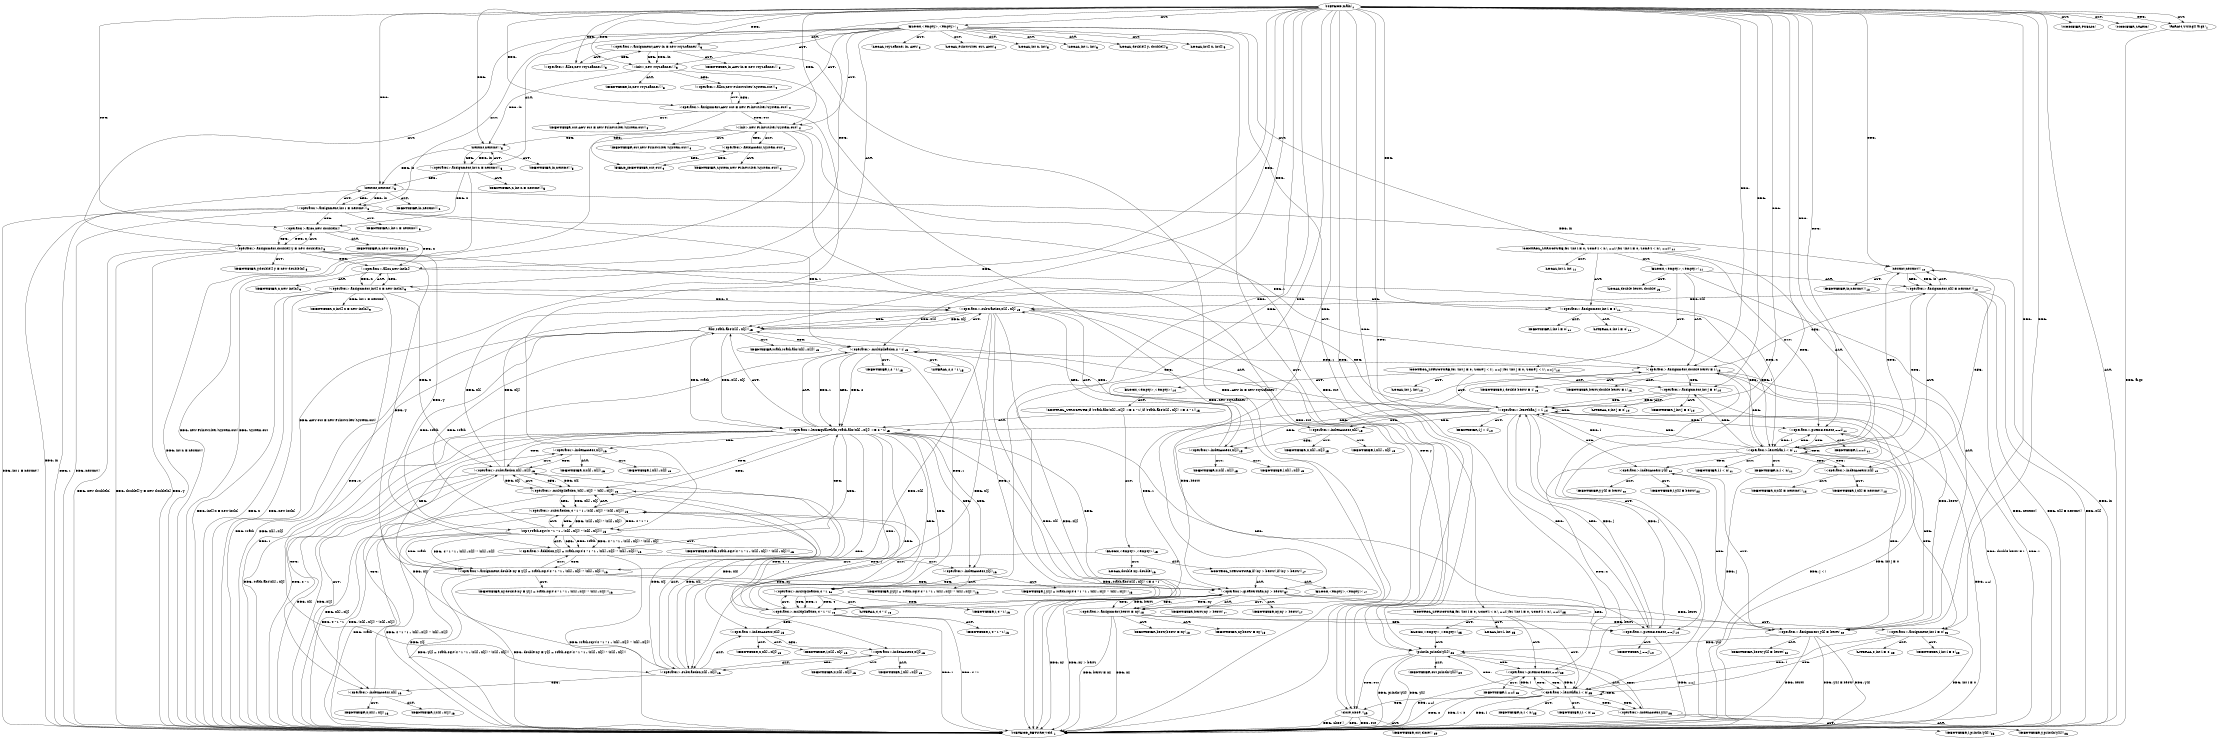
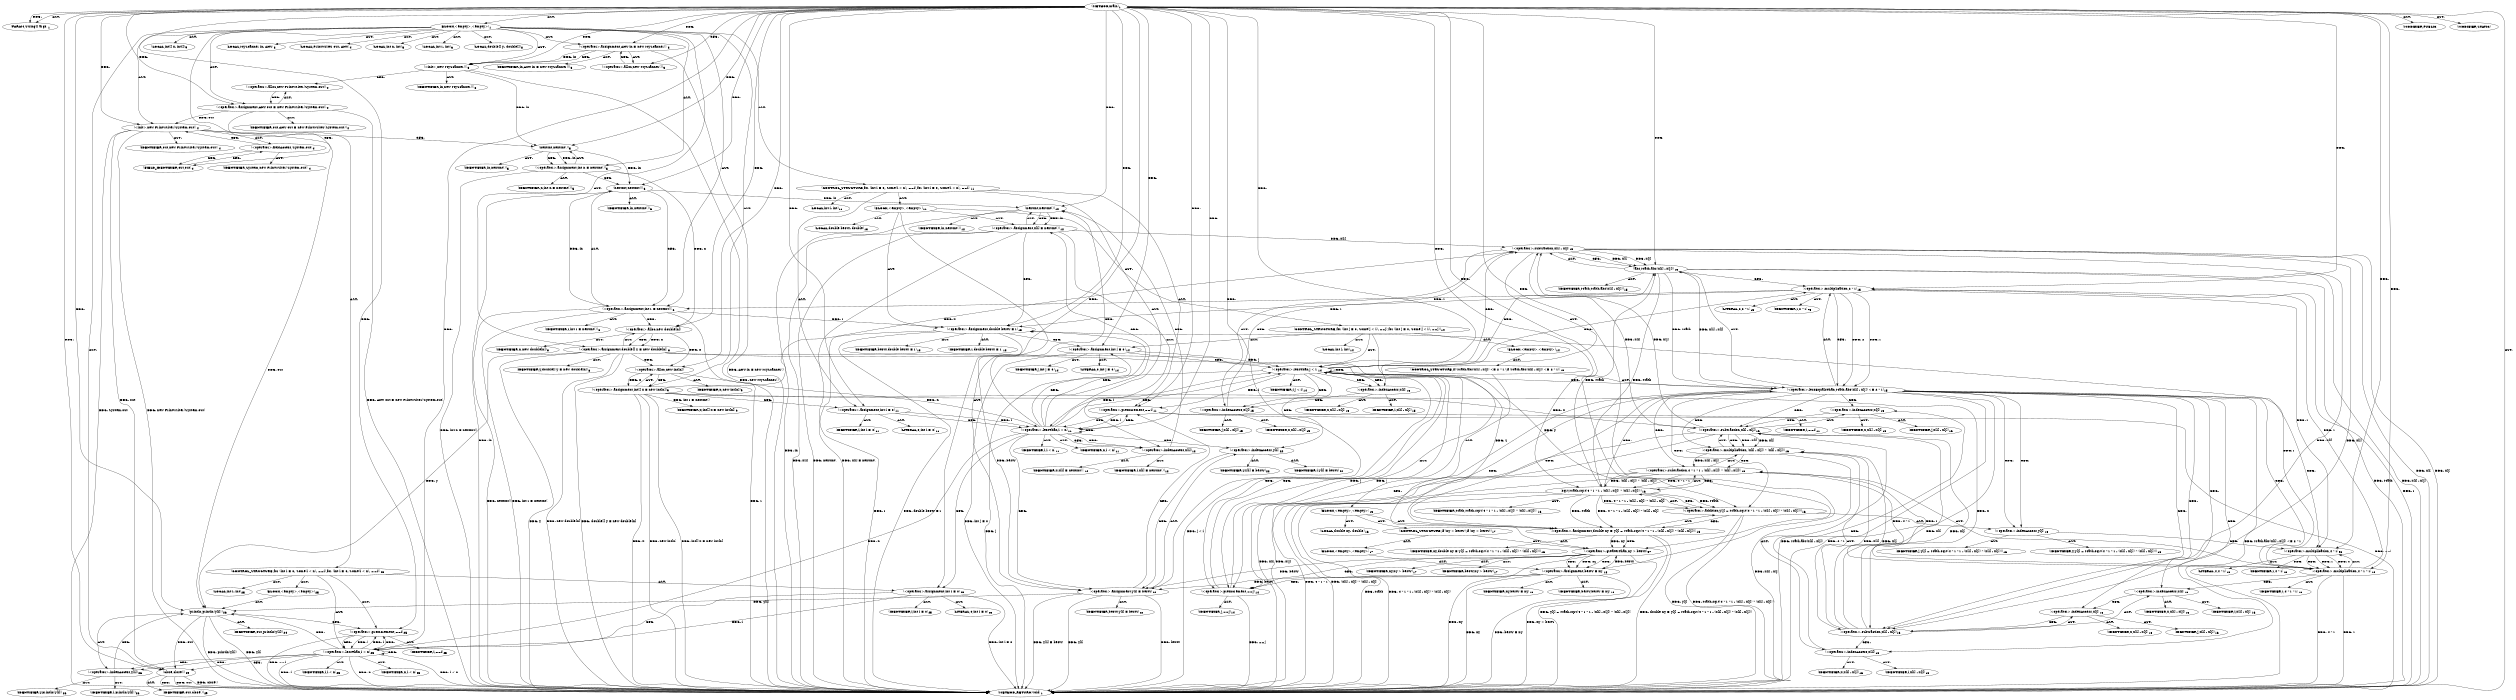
(329, 219) -> (652, 320)
(633, 235) -> (1241, 301)
(901, 370) -> (1810, 309)
(1374, 412) -> none
(2126, 712) -> none
